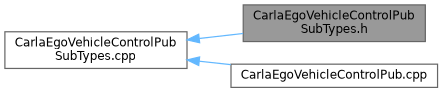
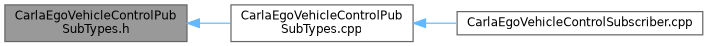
(221, 36) -> (215, 23)
(334, 76) -> (580, 23)
